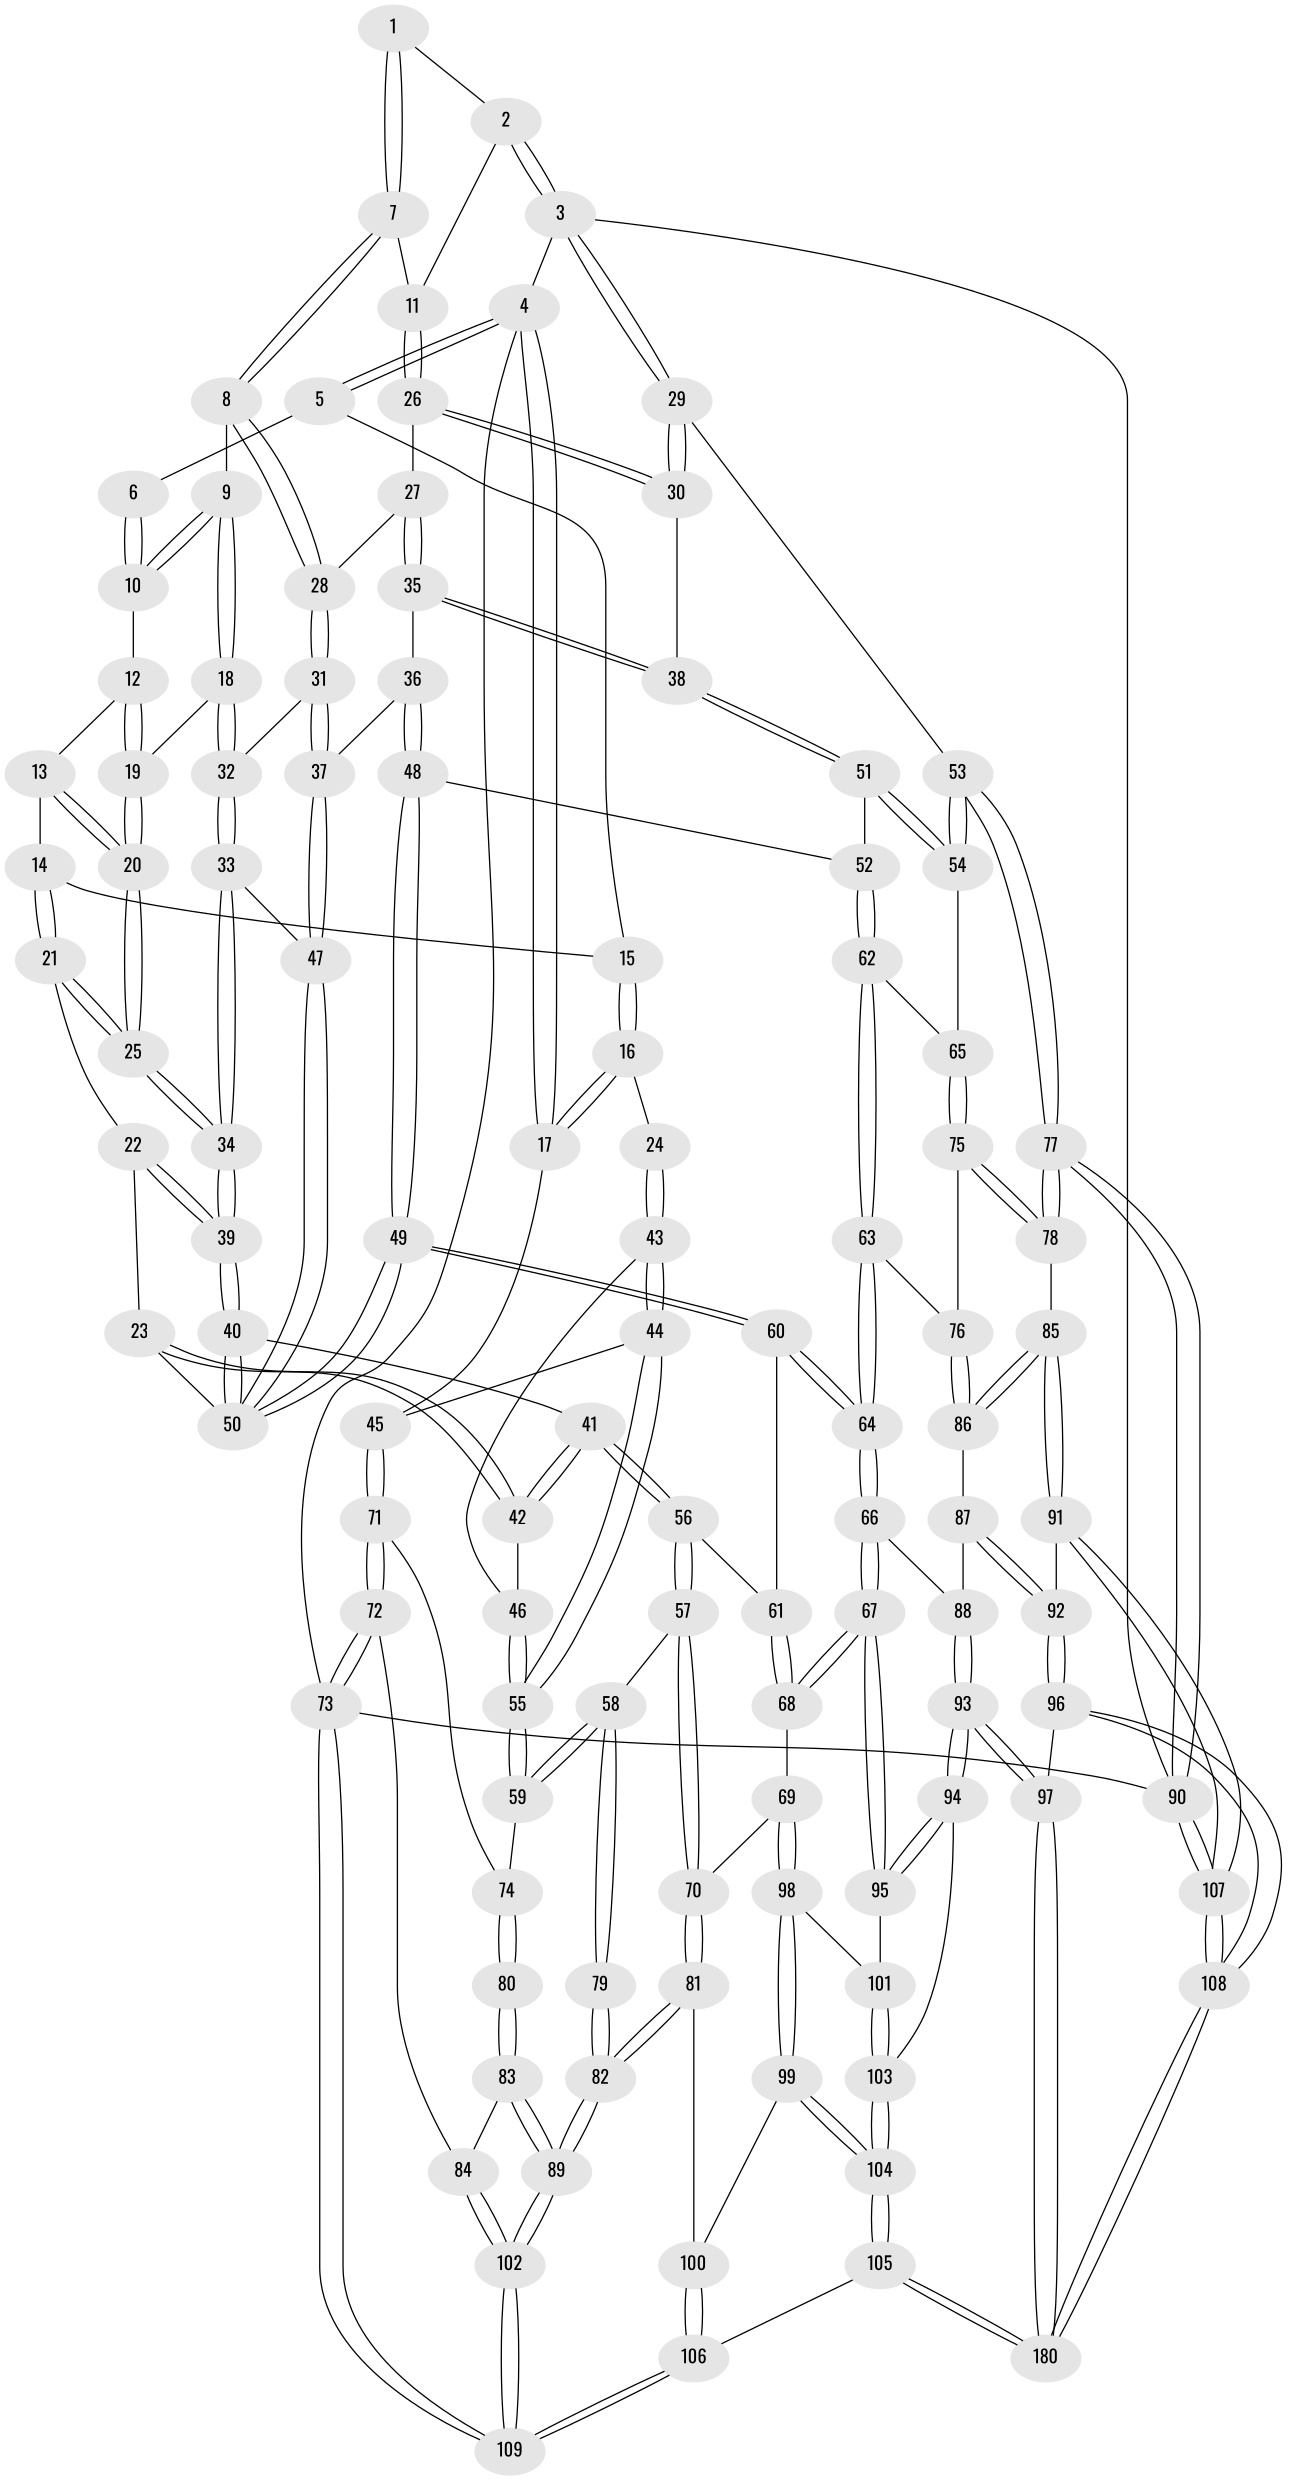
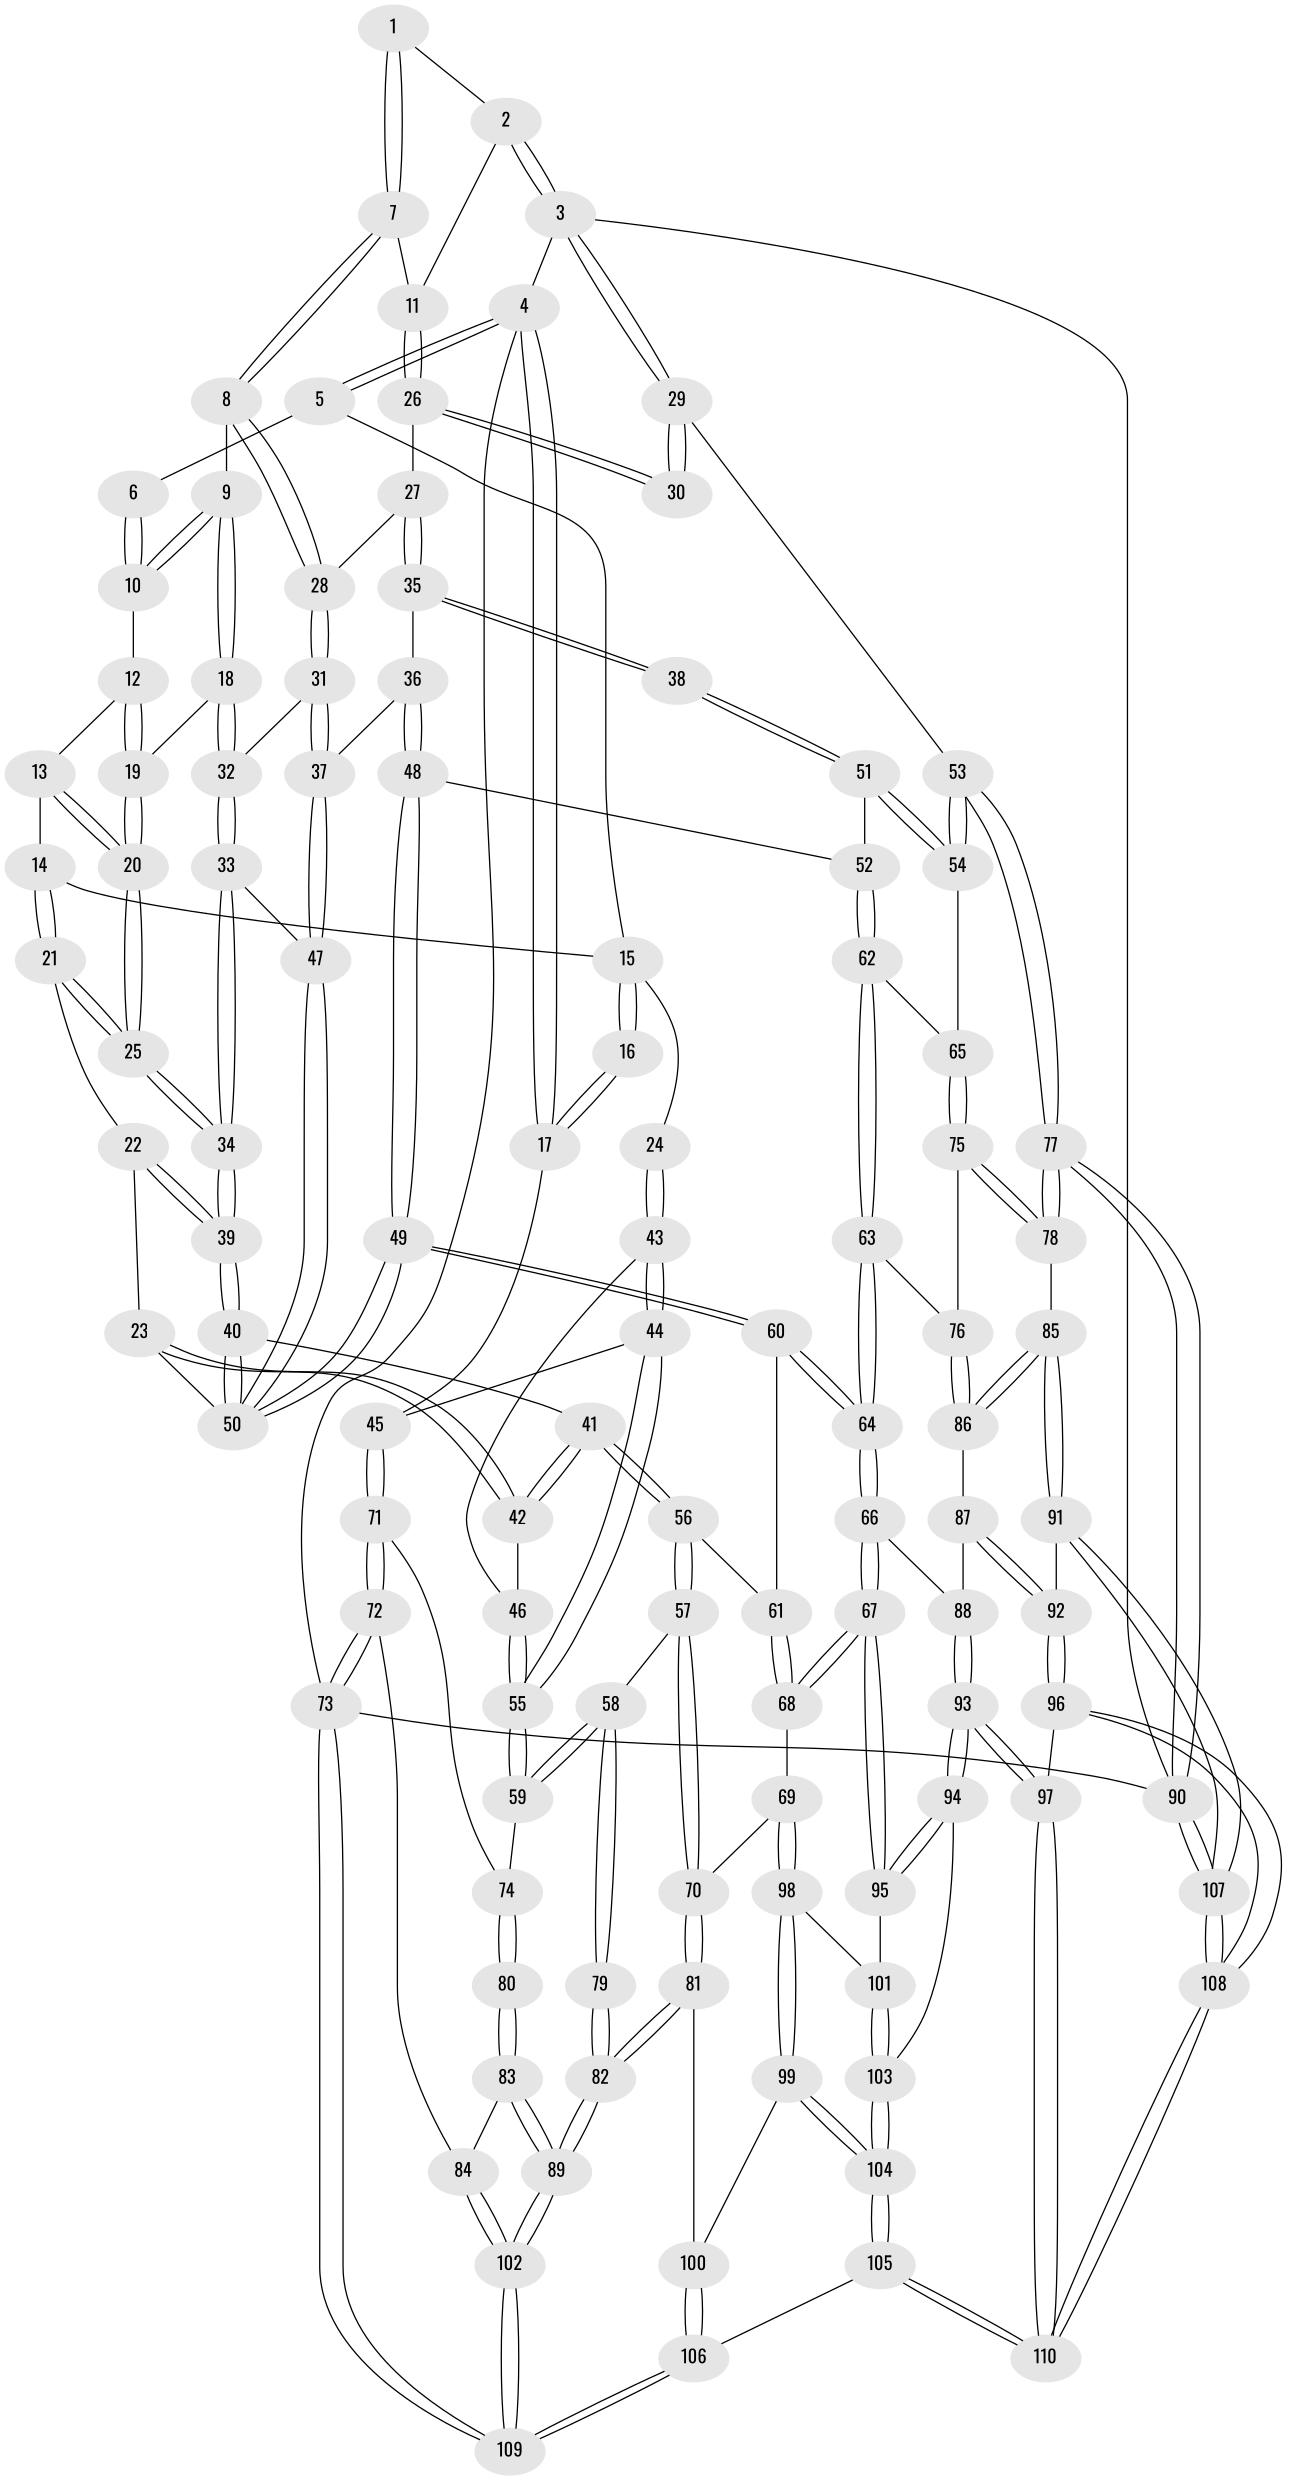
(677, 588) -> none
(641, 1100) -> (678, 1049)
(1046, 2358) -> (1046, 2358)
